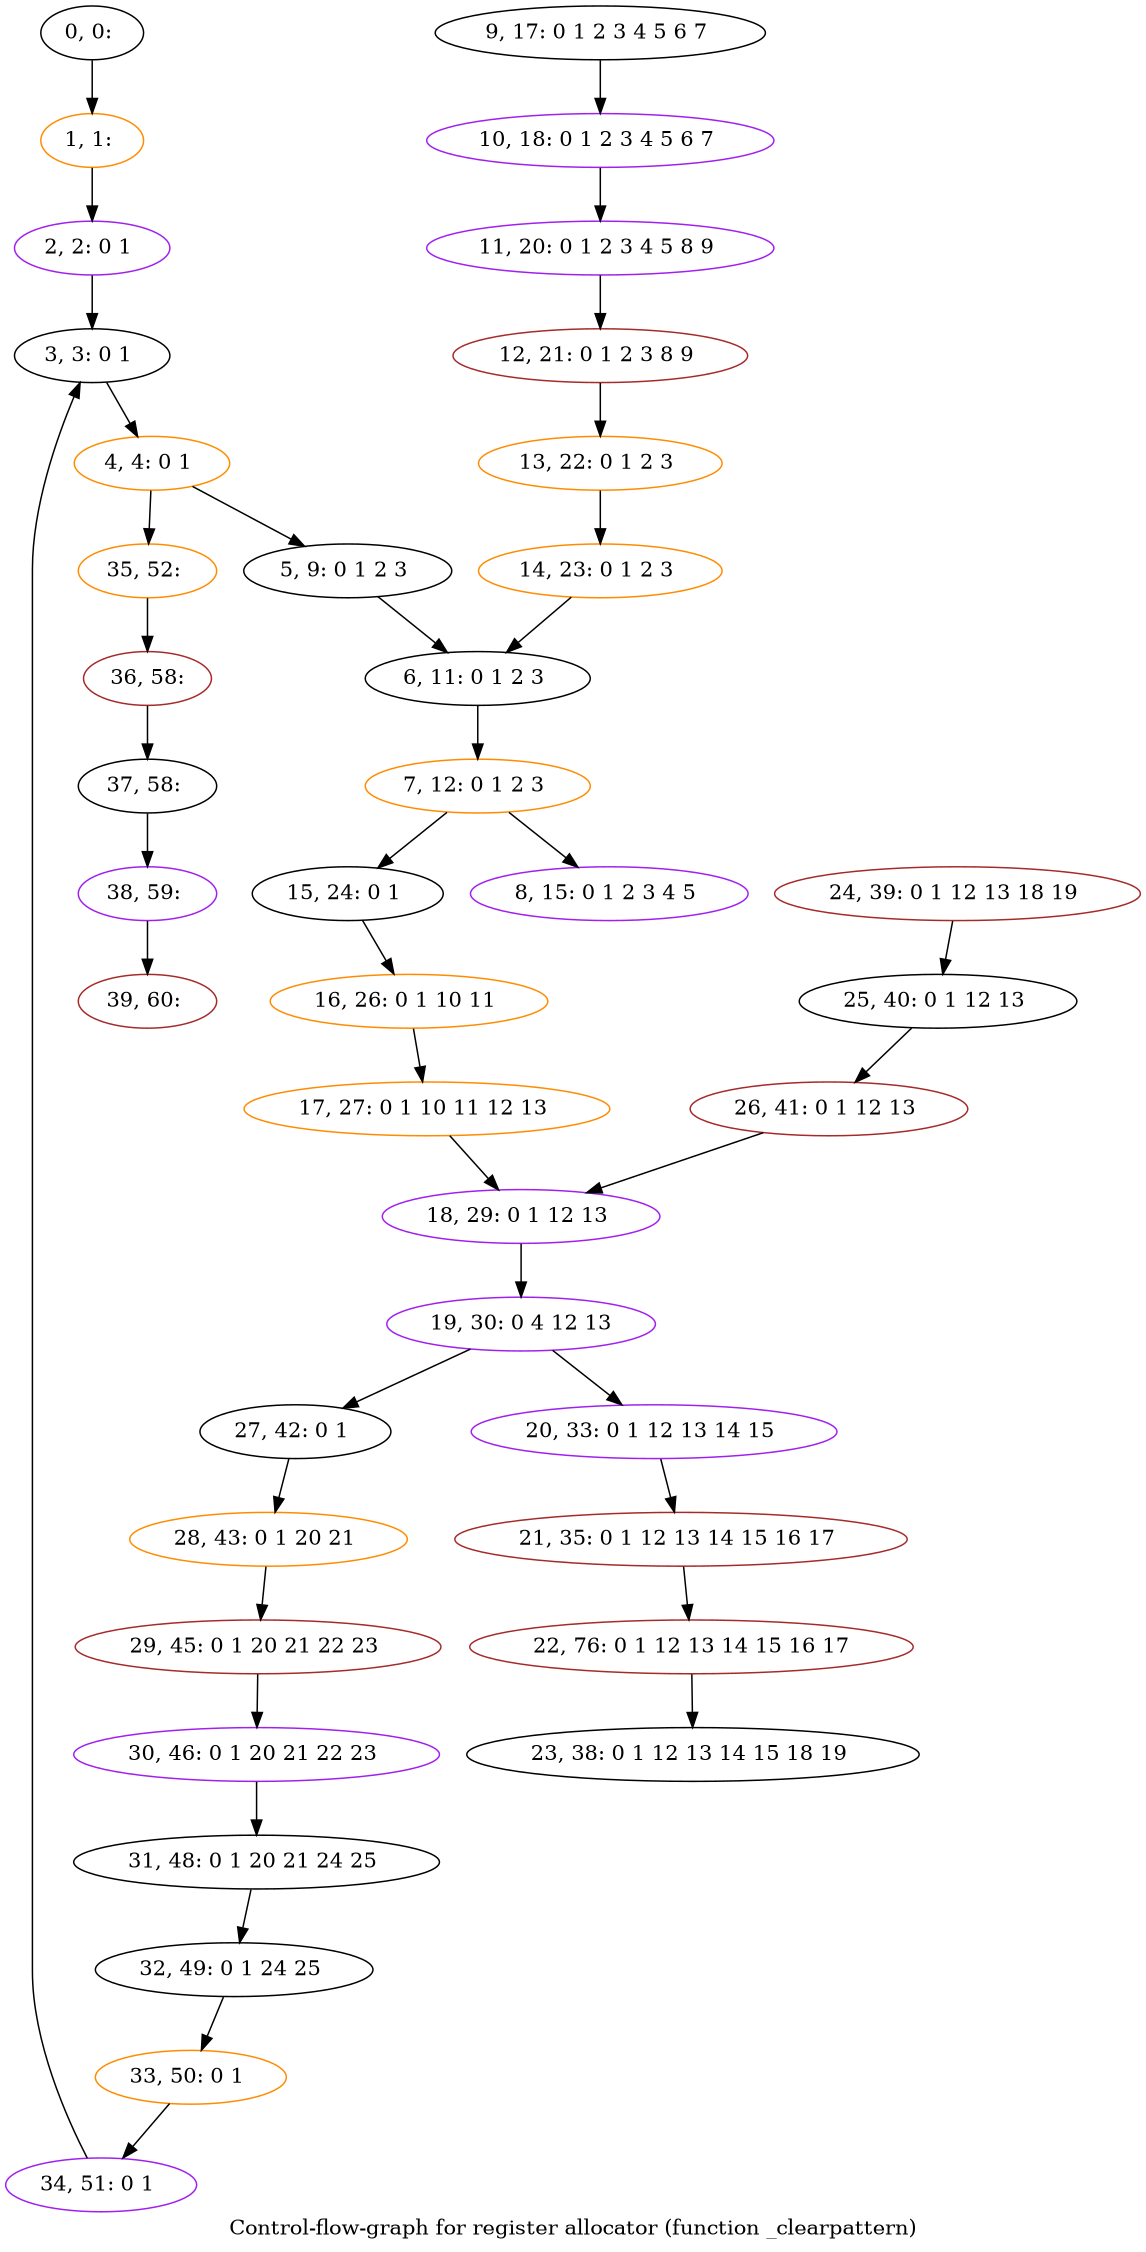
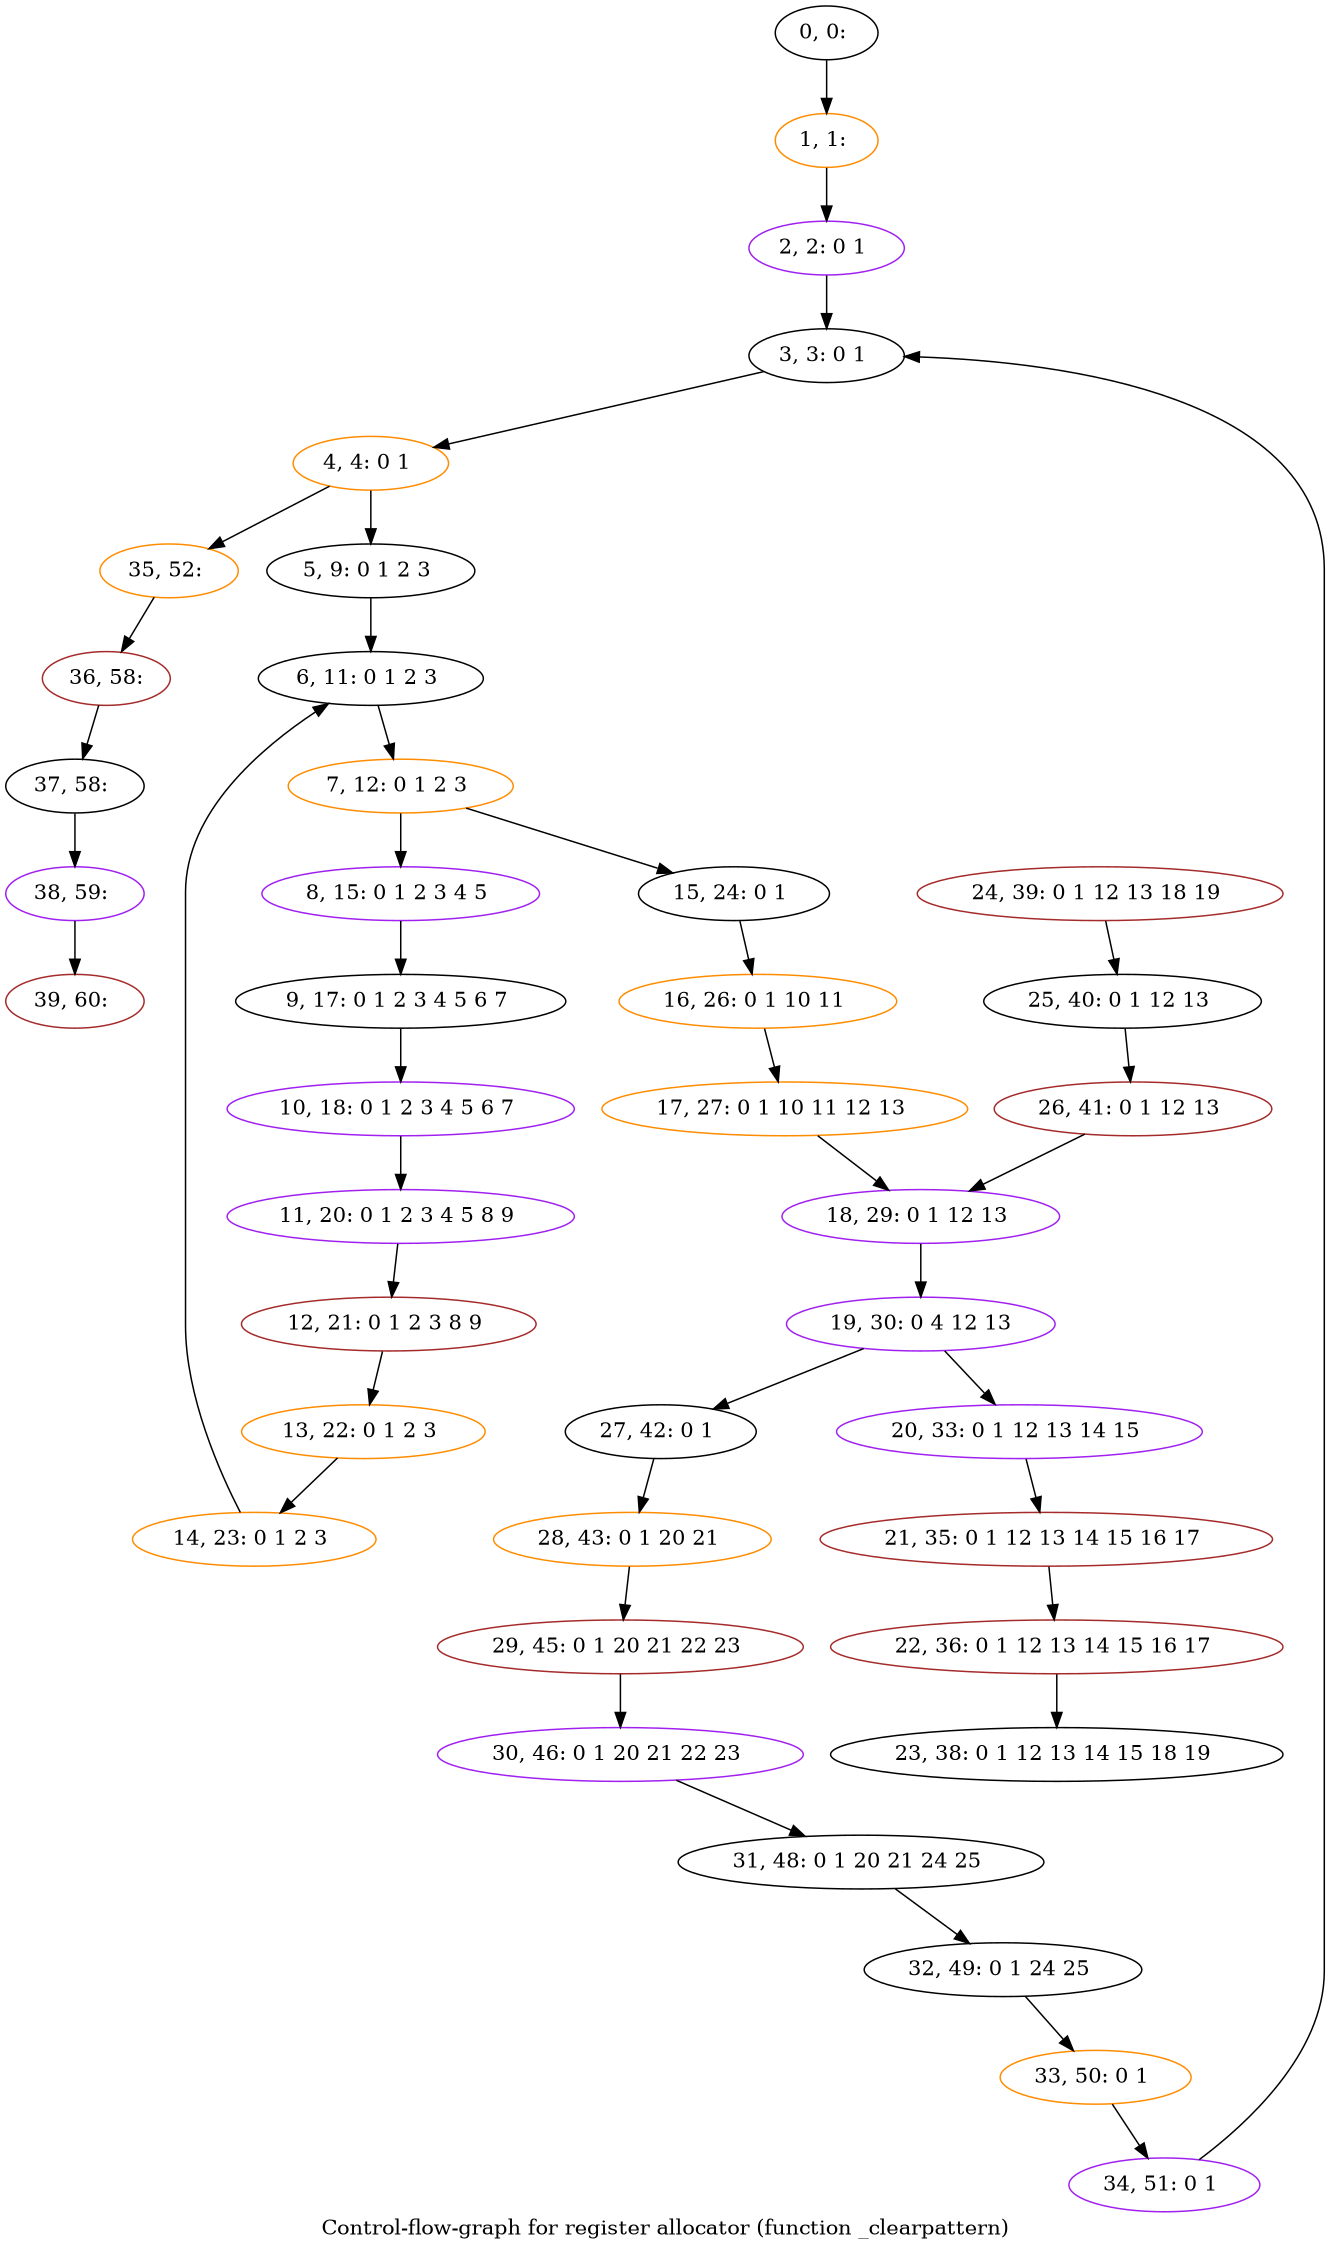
none -> (401, 940)
(691, 1647) -> (1057, 1647)
